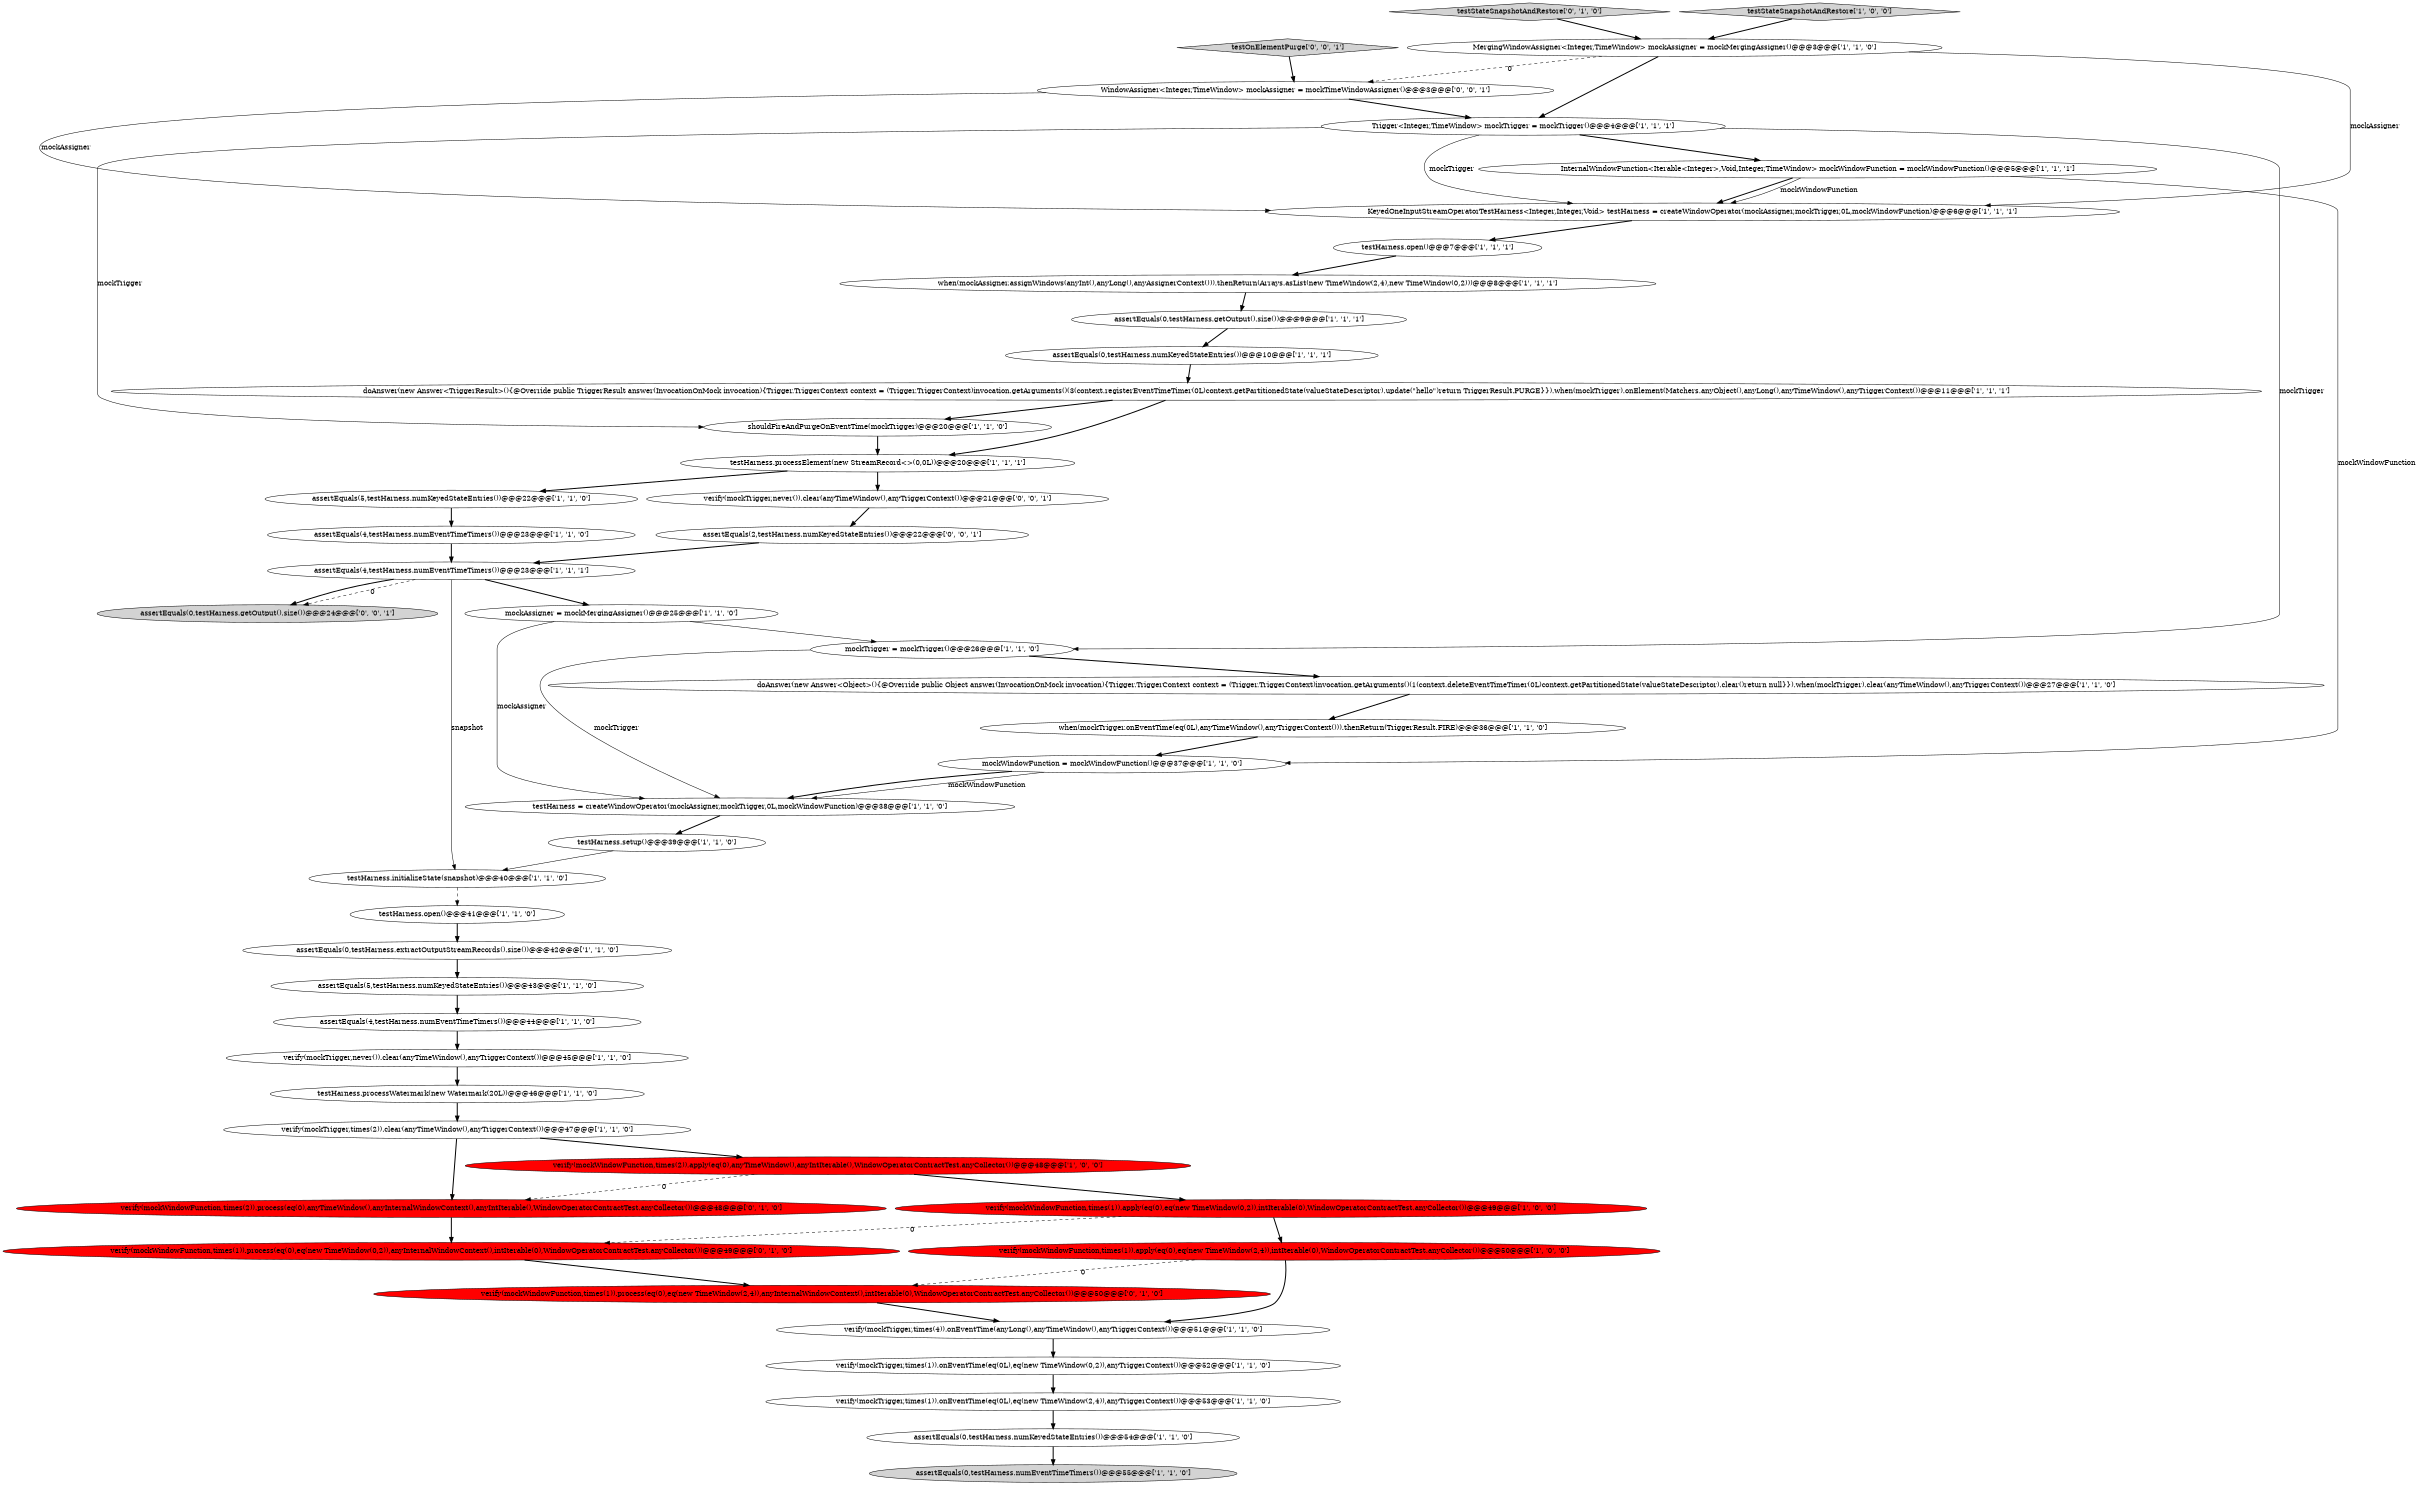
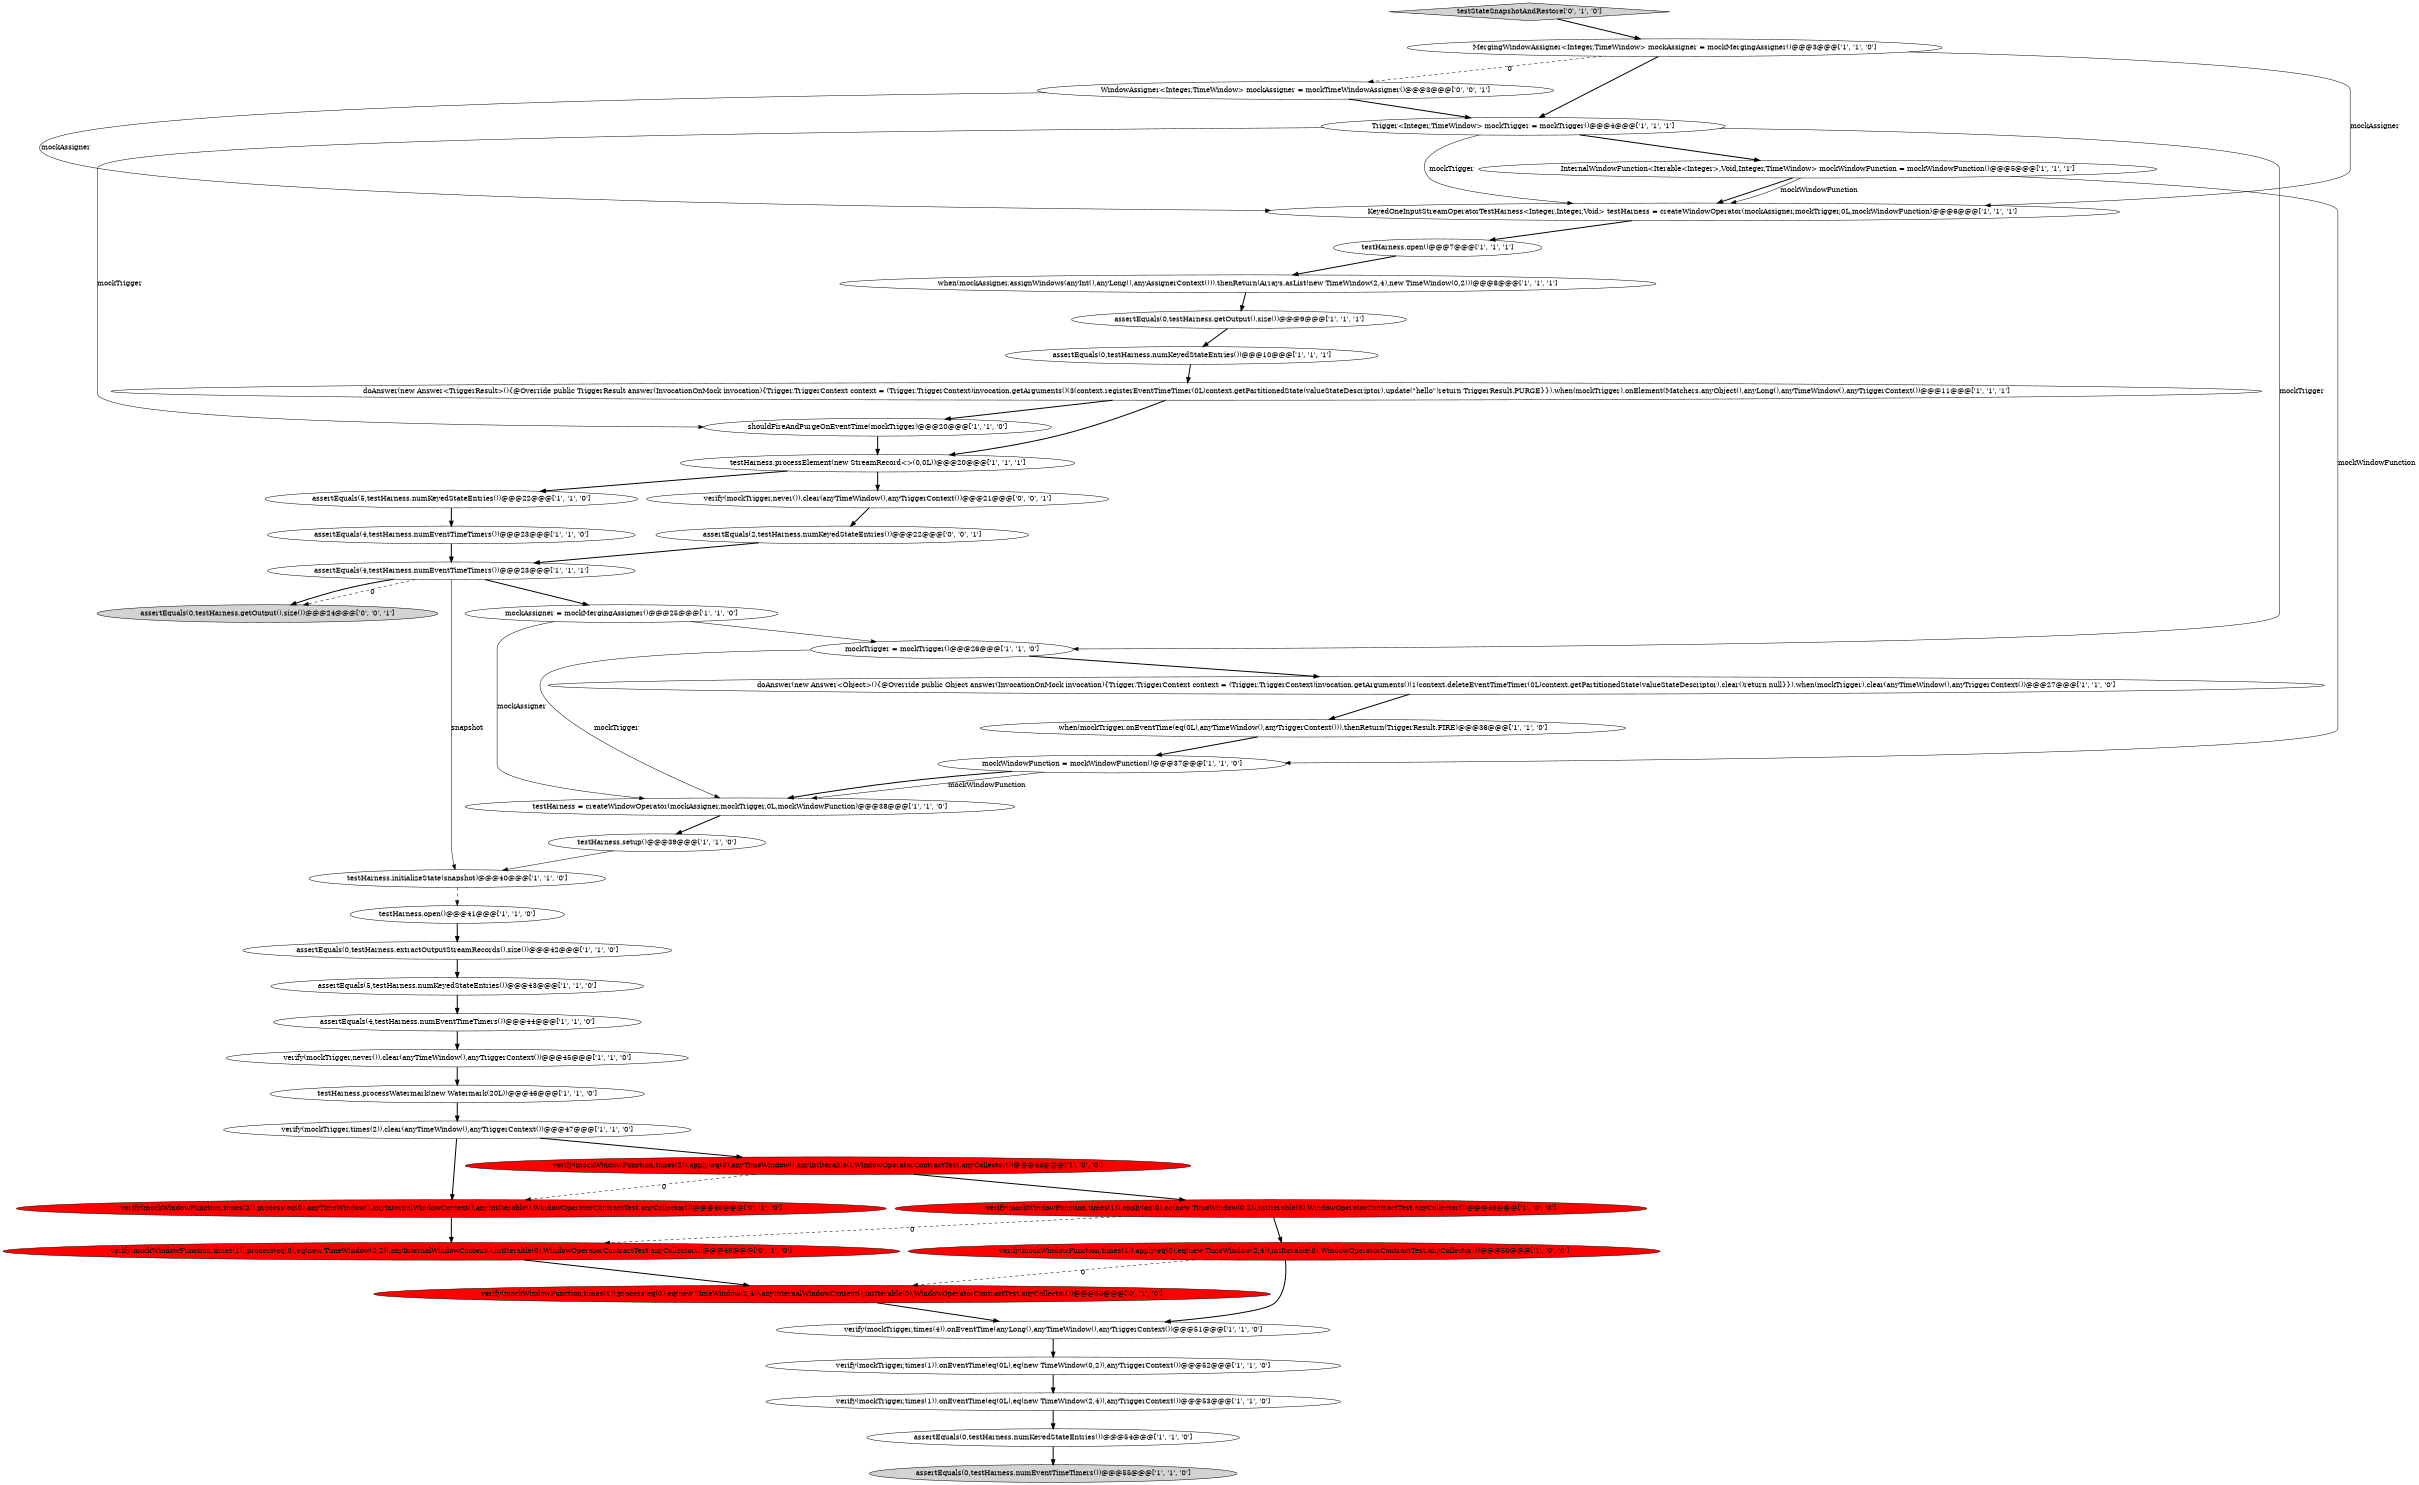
(1820, 12) -> none
(1288, 48) -> none
